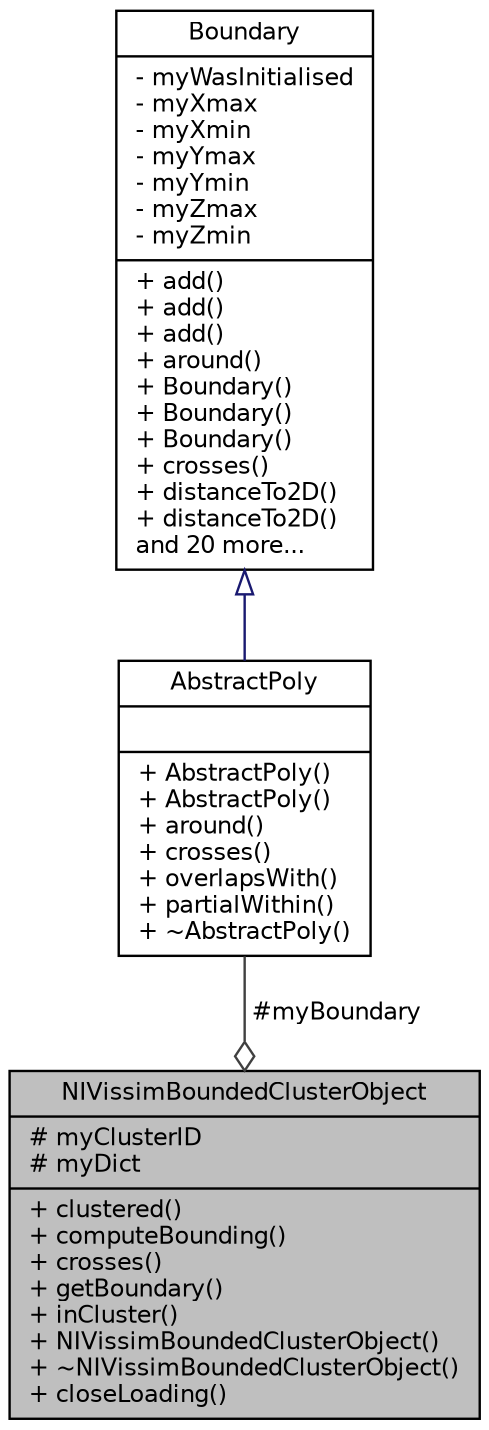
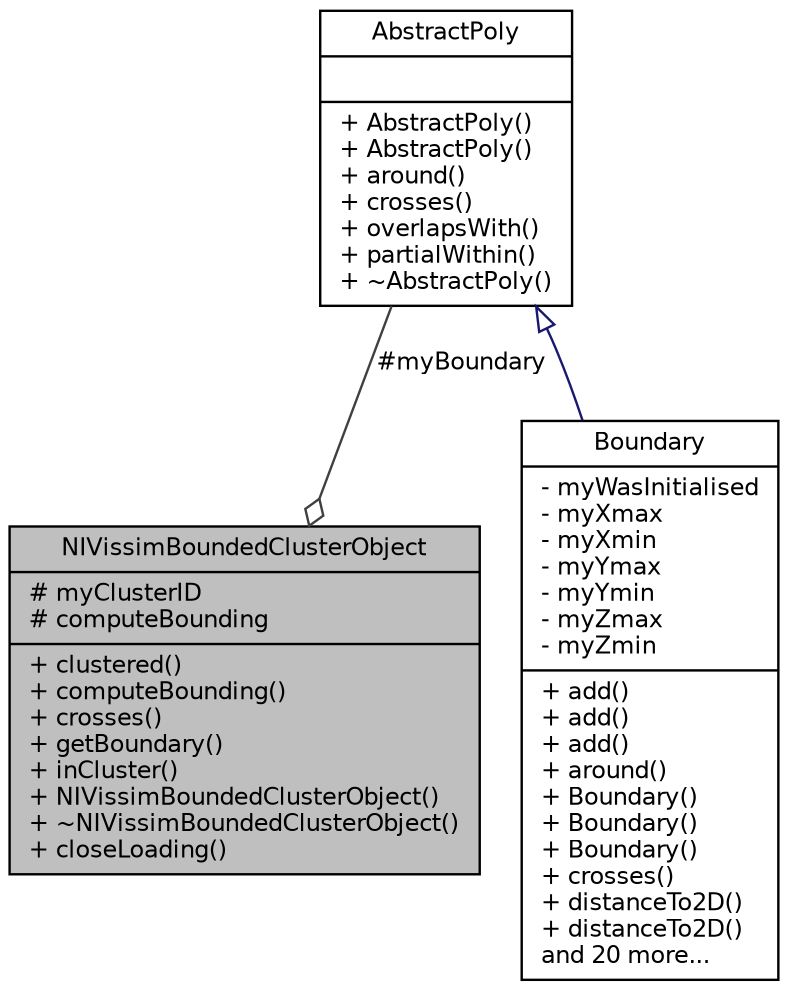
(245, 628) -> (566, 374)
(85, 1165) -> (149, 620)
